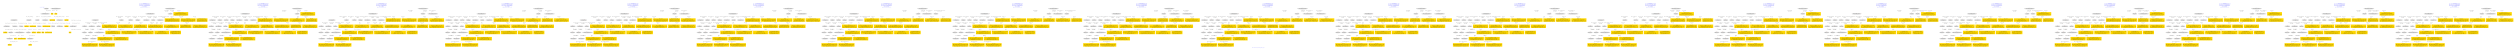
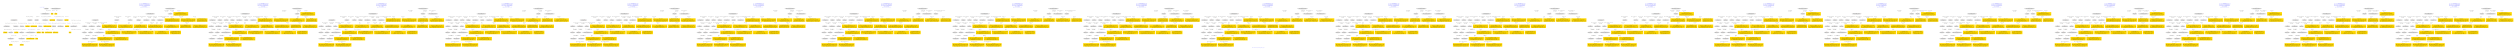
none -> (55, 32)
